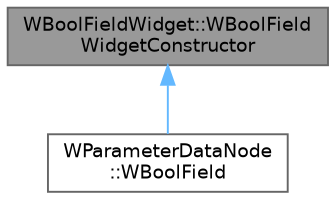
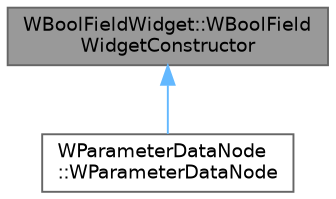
(168, 163) -> (168, 163)
